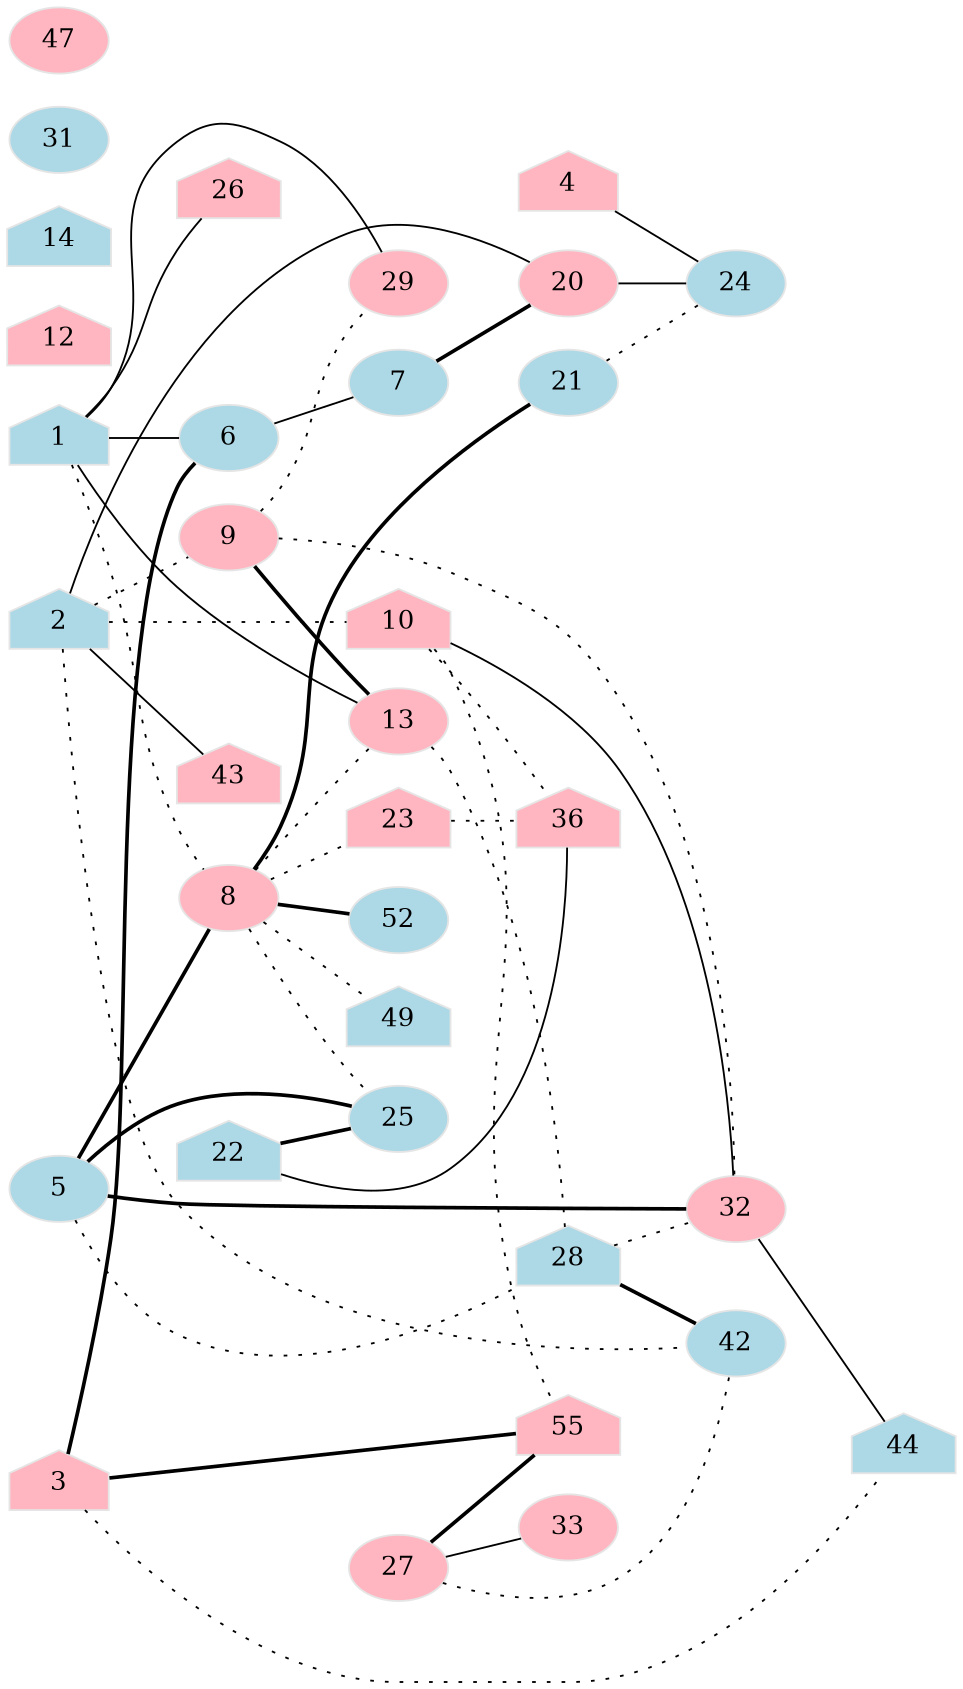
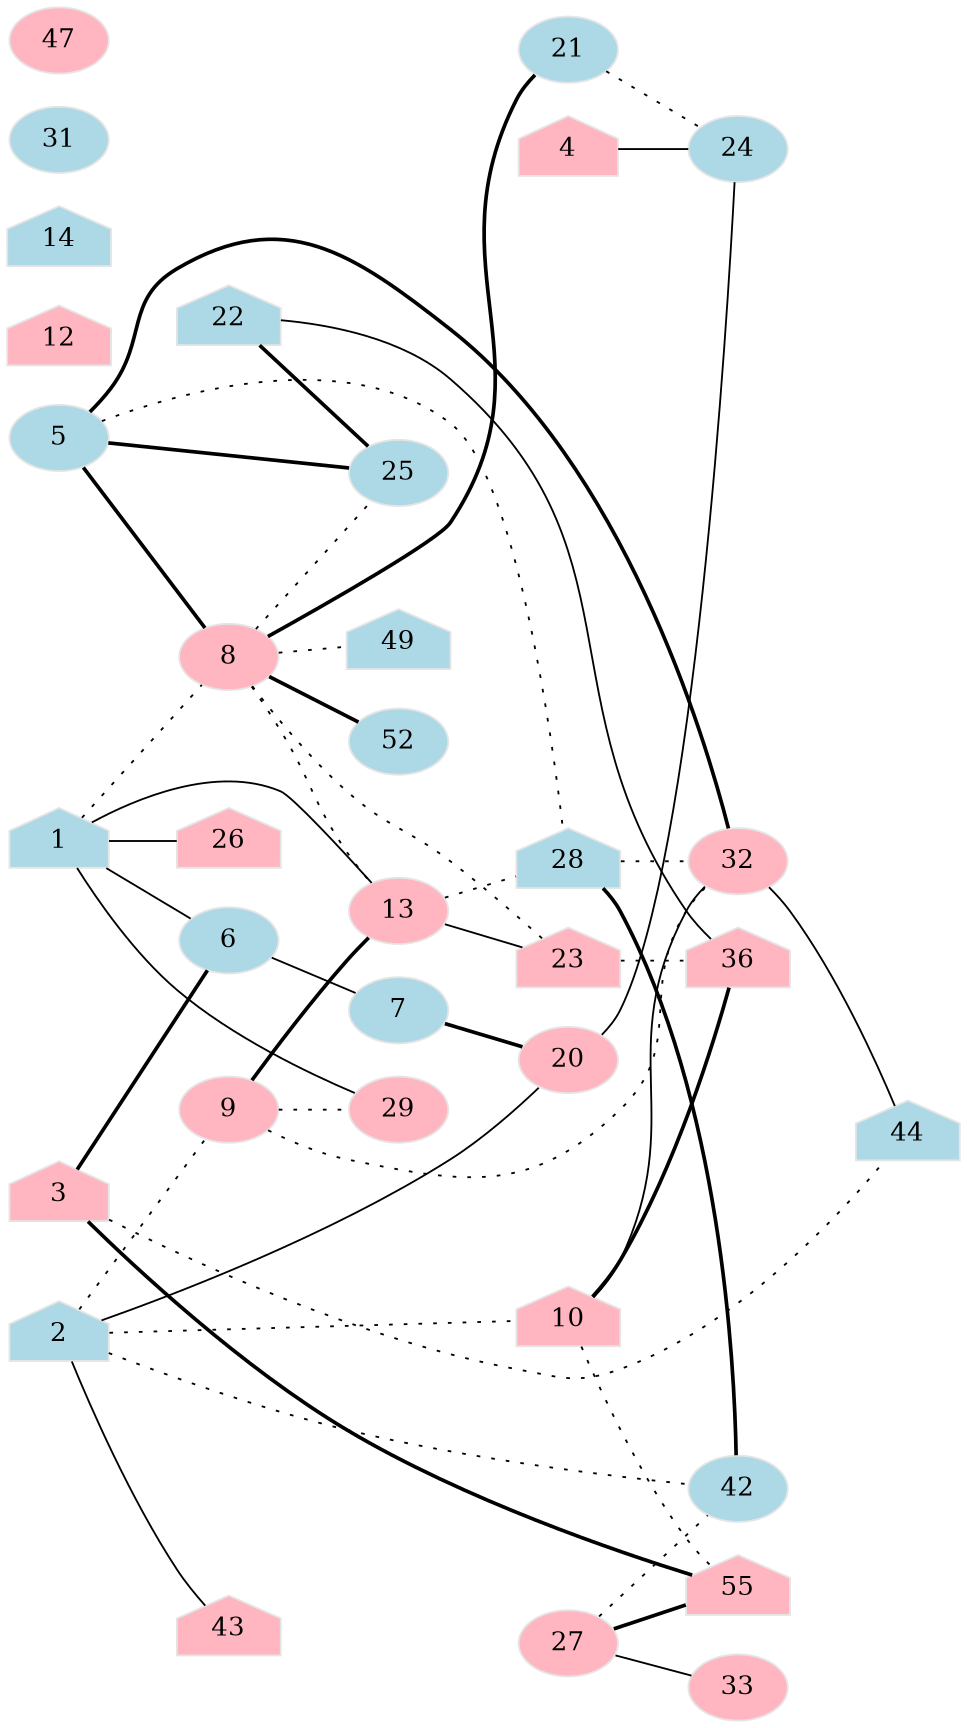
(491, 721) -> (674, 1149)
none -> (484, 936)
